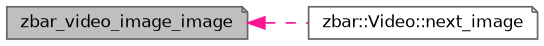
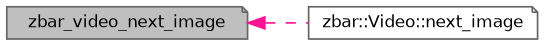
(127, 23) -> (127, 23)
